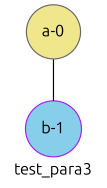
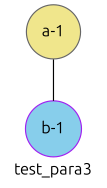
(53, 32) -> (53, 32)
